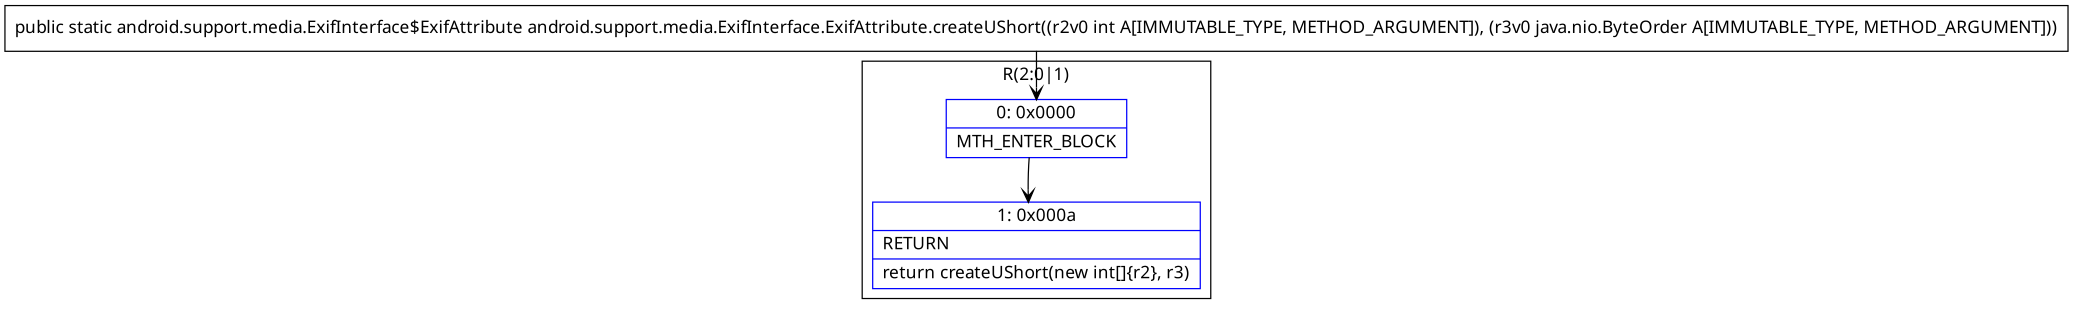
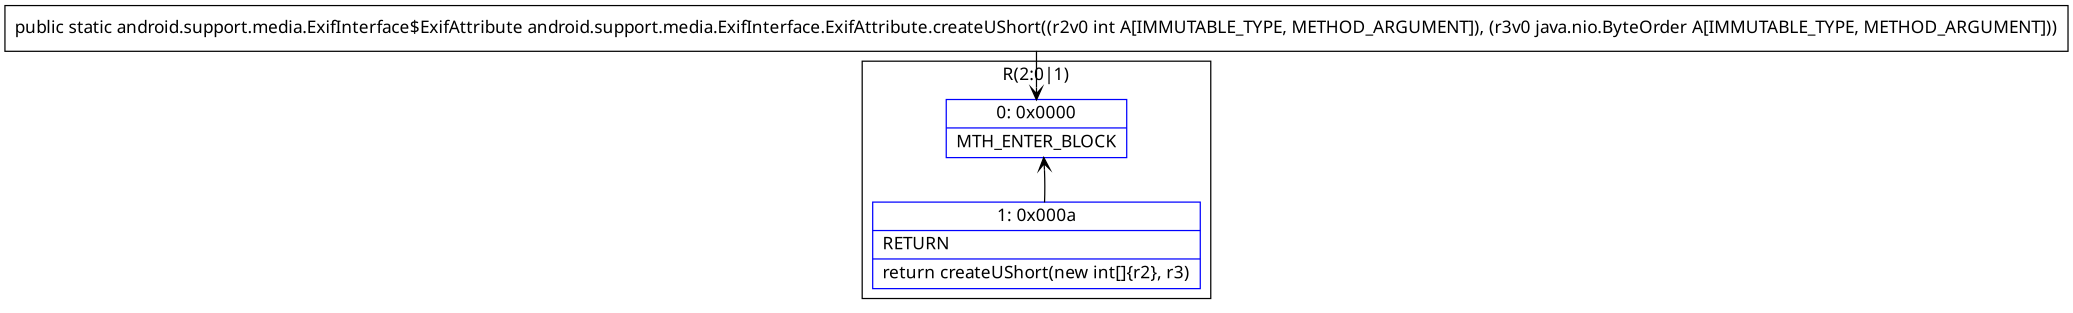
(1028, 174) -> (1045, 186)
